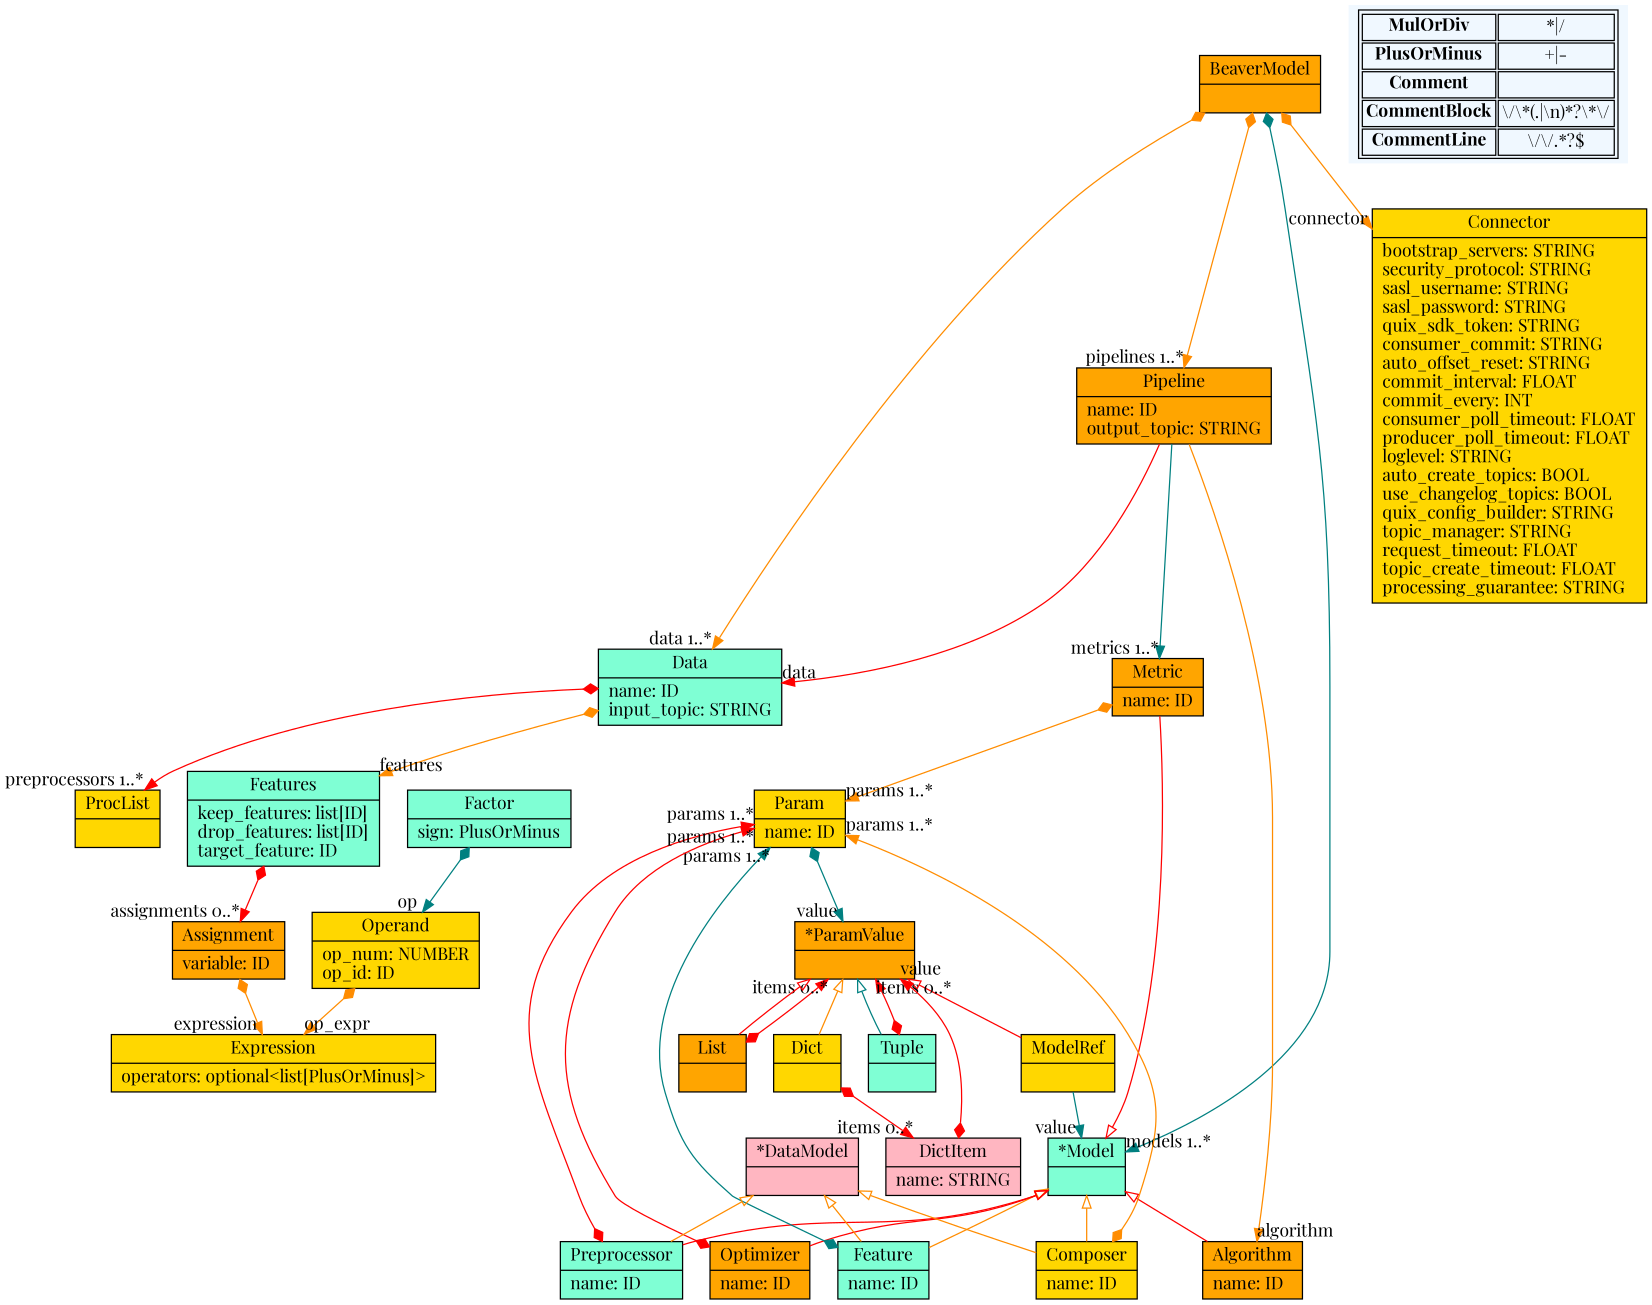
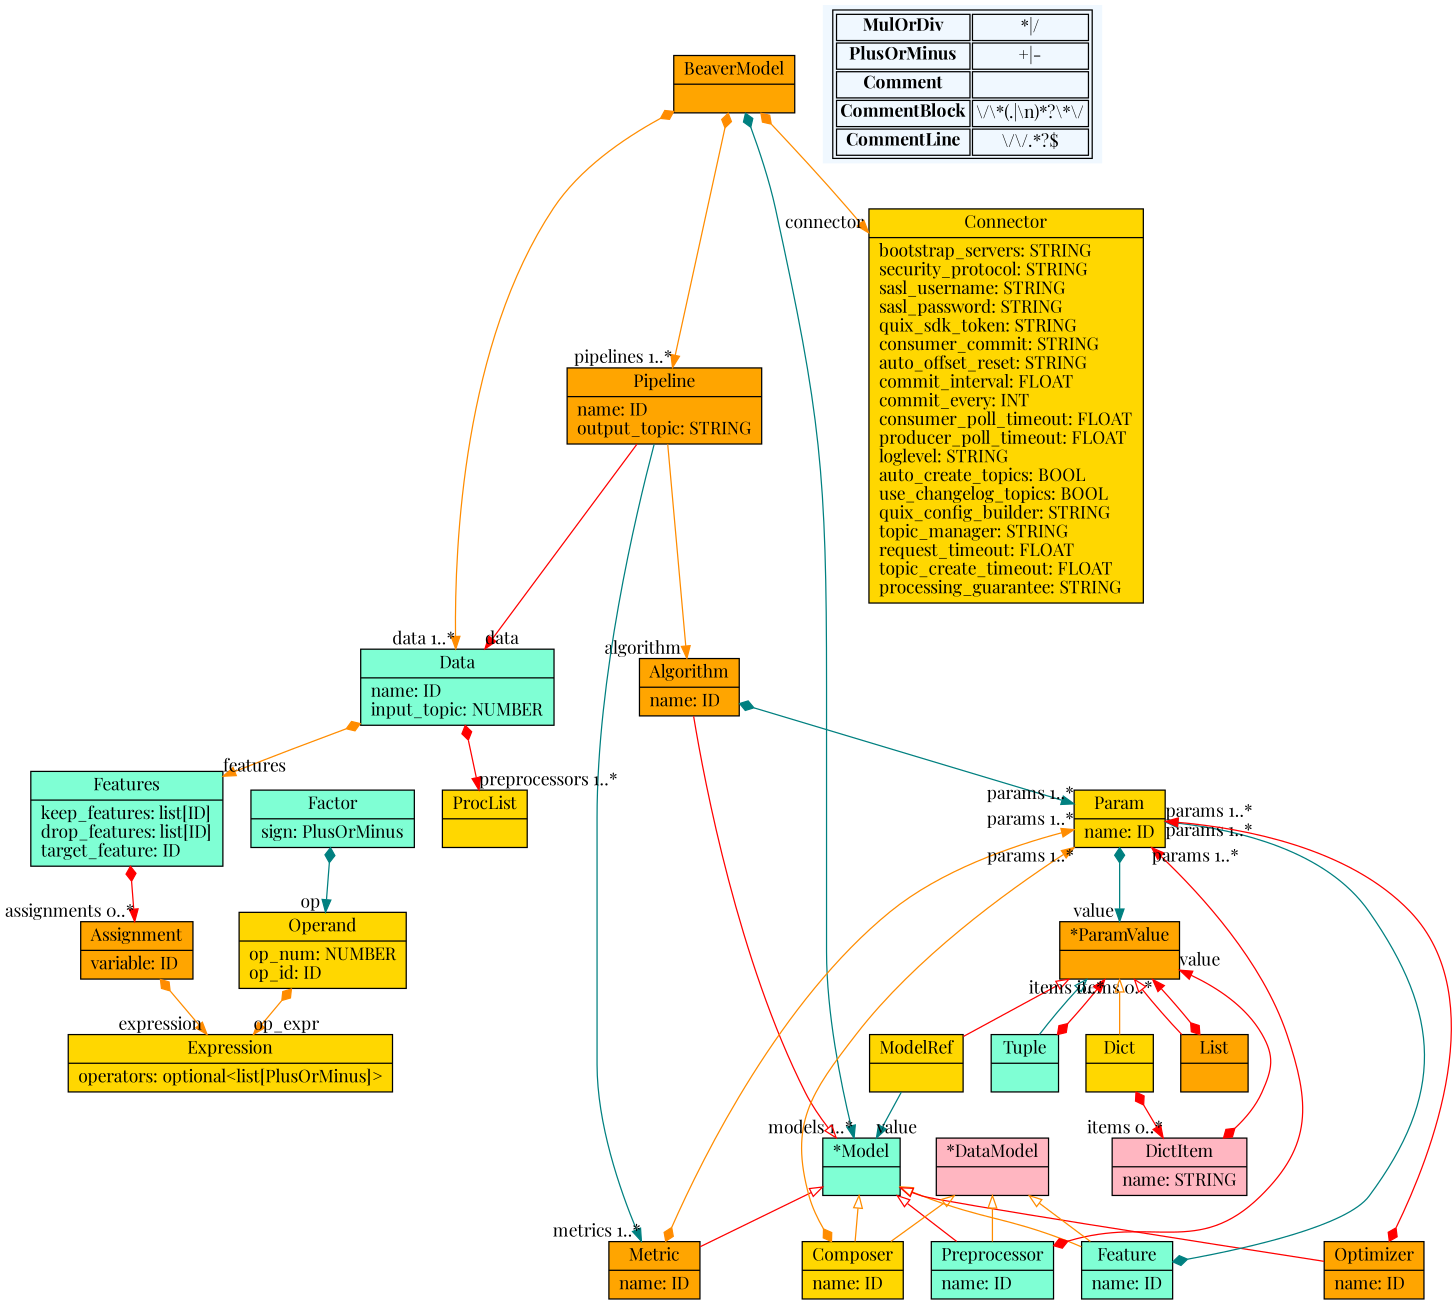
(690, 710) -> (457, 710)
none -> (908, 754)
